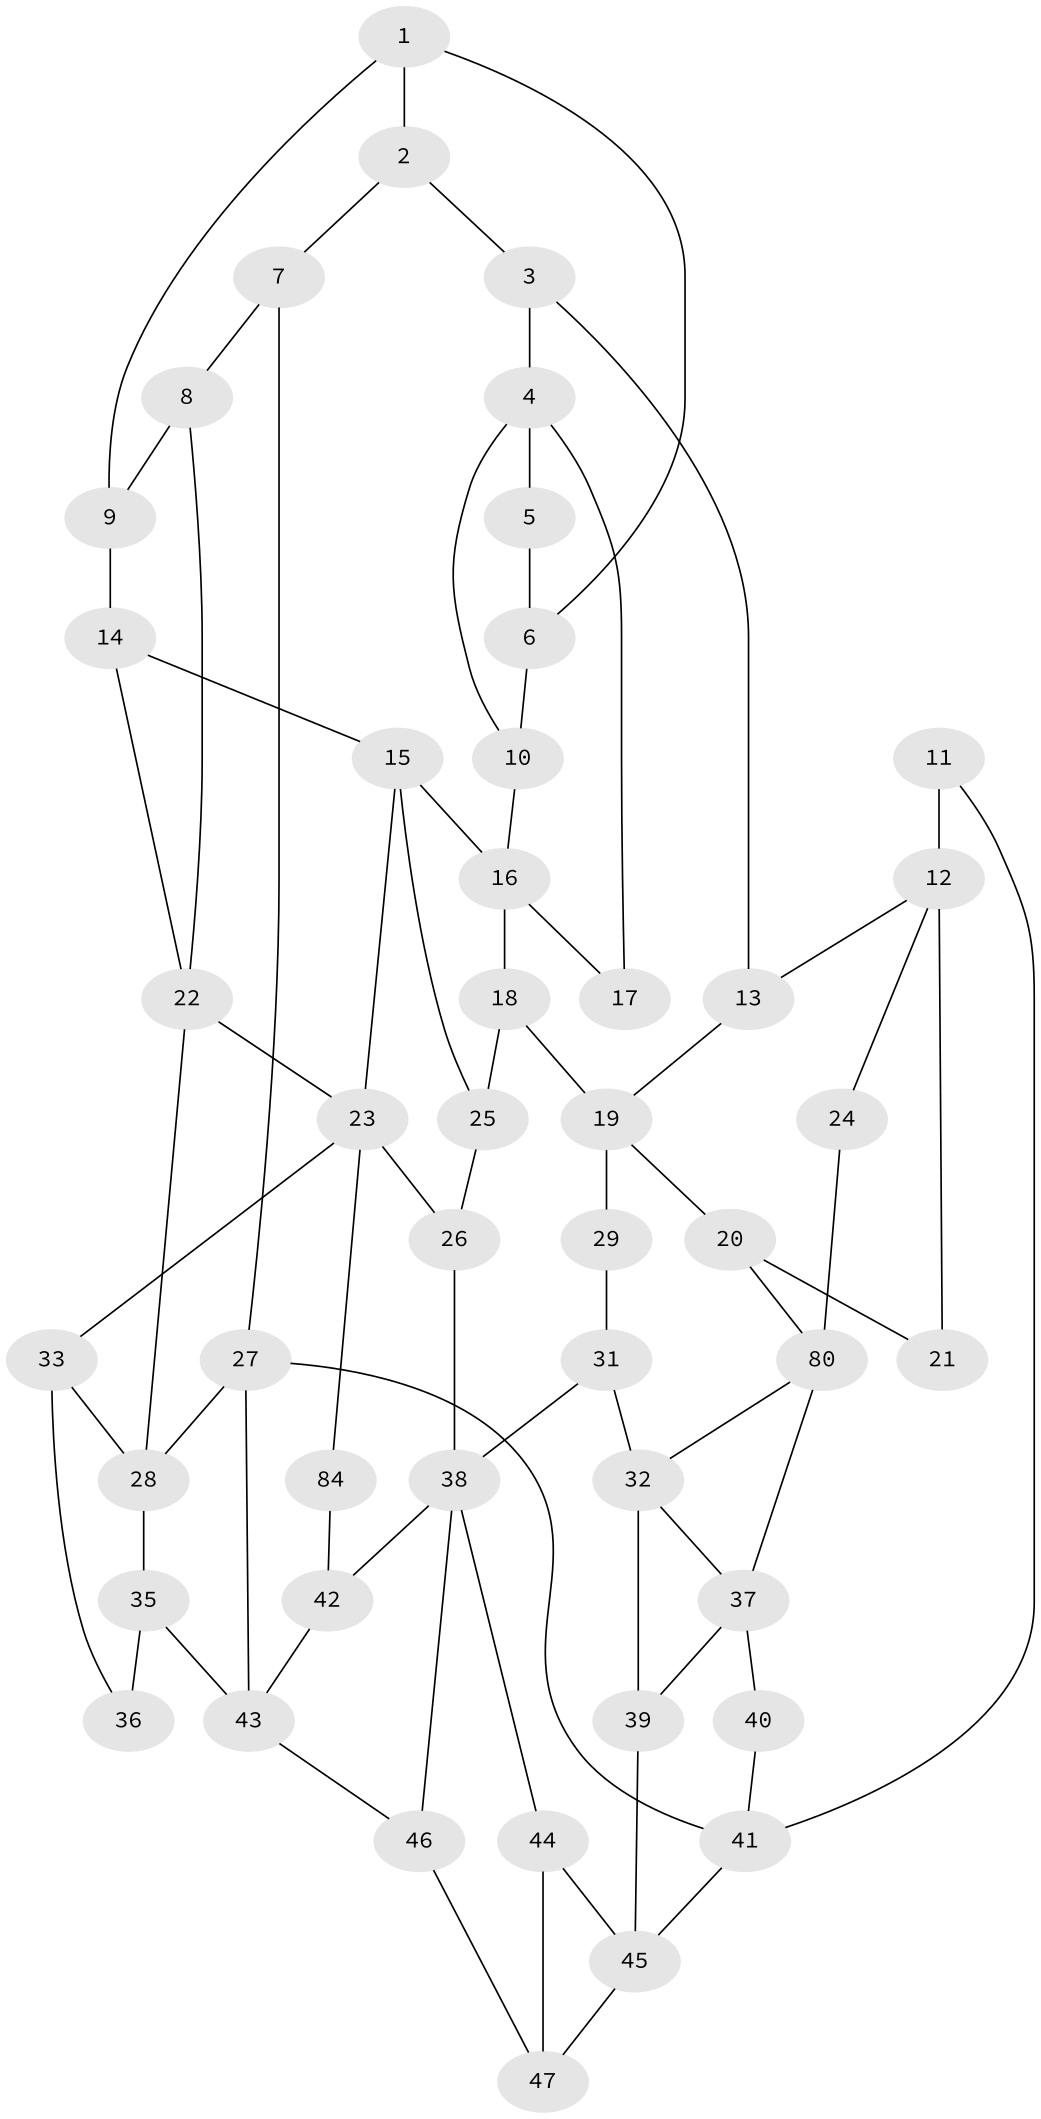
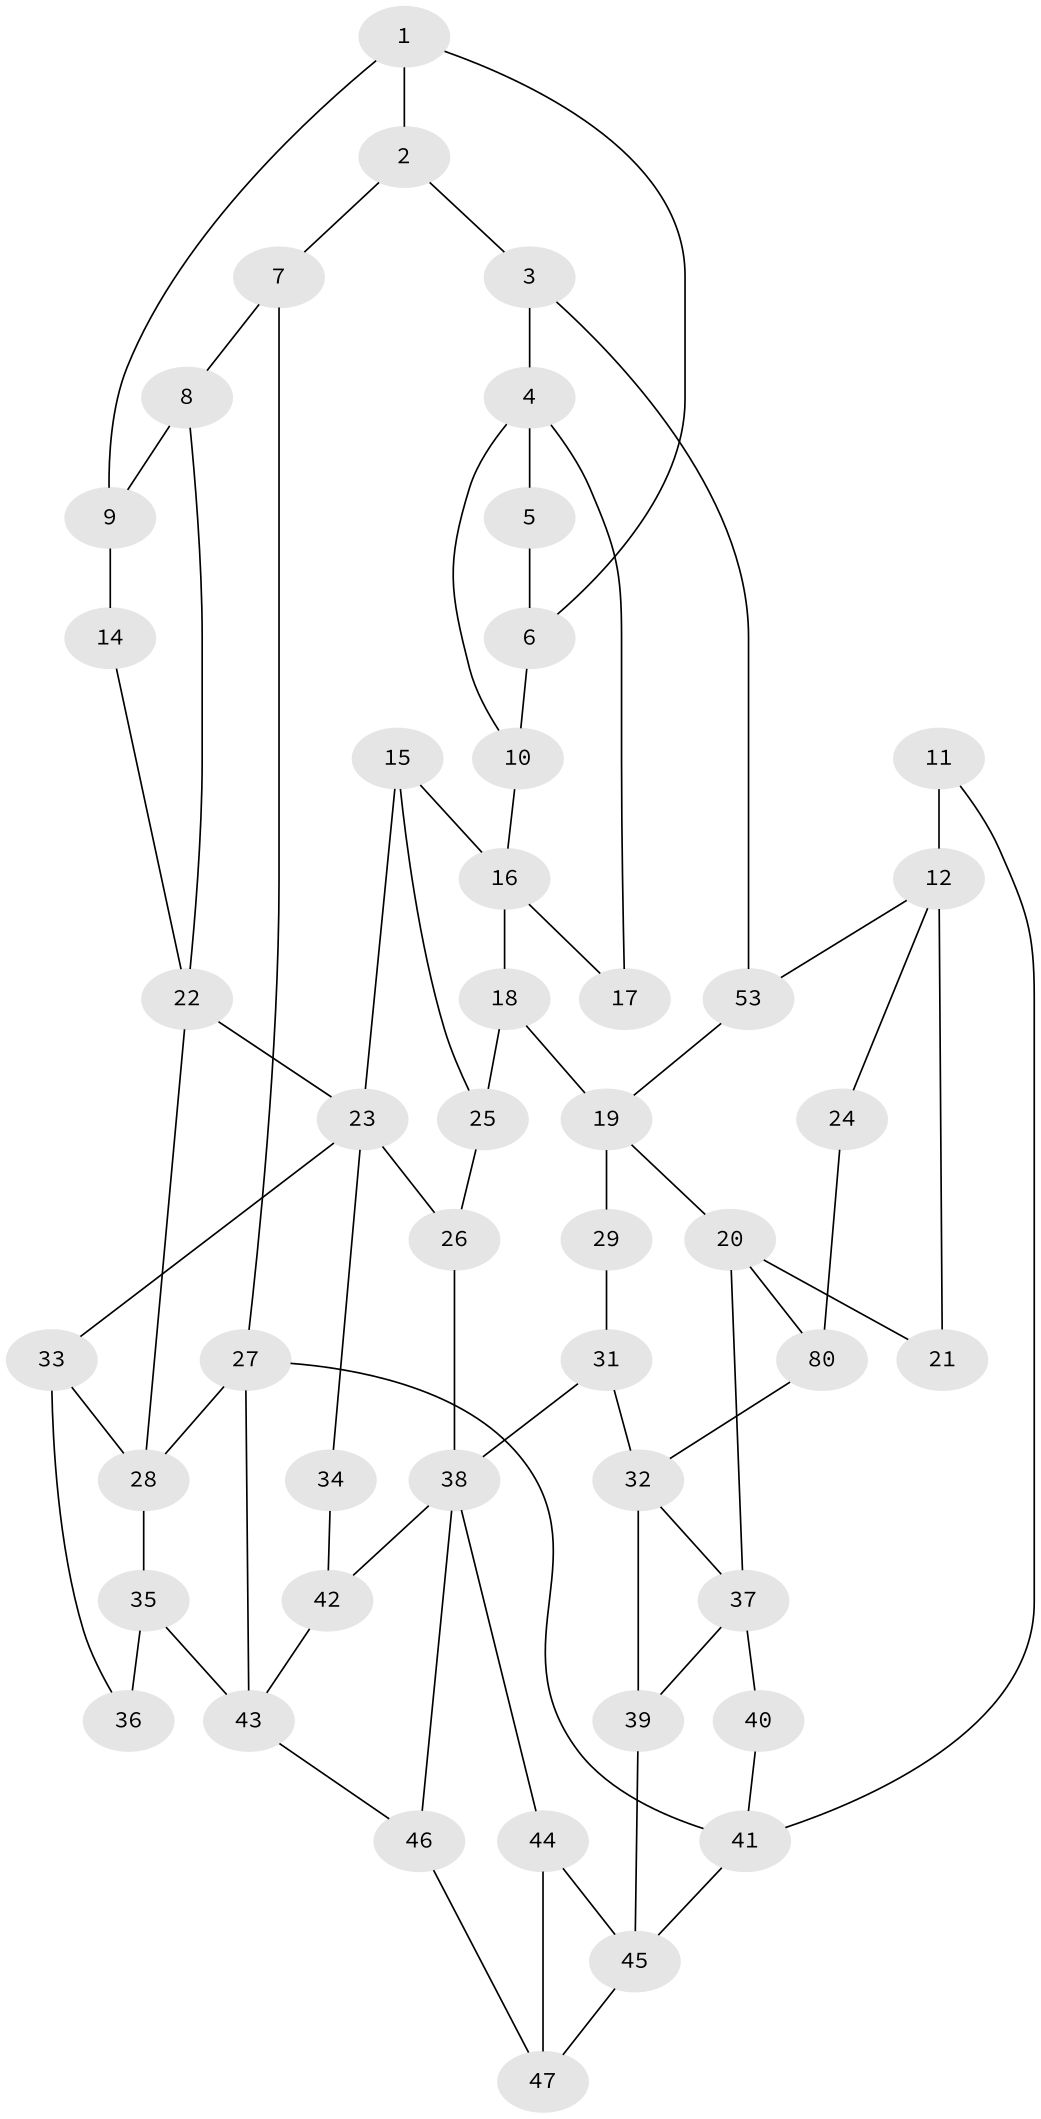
(254, 698) -> none
(749, 999) -> (749, 999)
(331, 1480) -> (331, 1480)
(783, 1480) -> (737, 1435)
